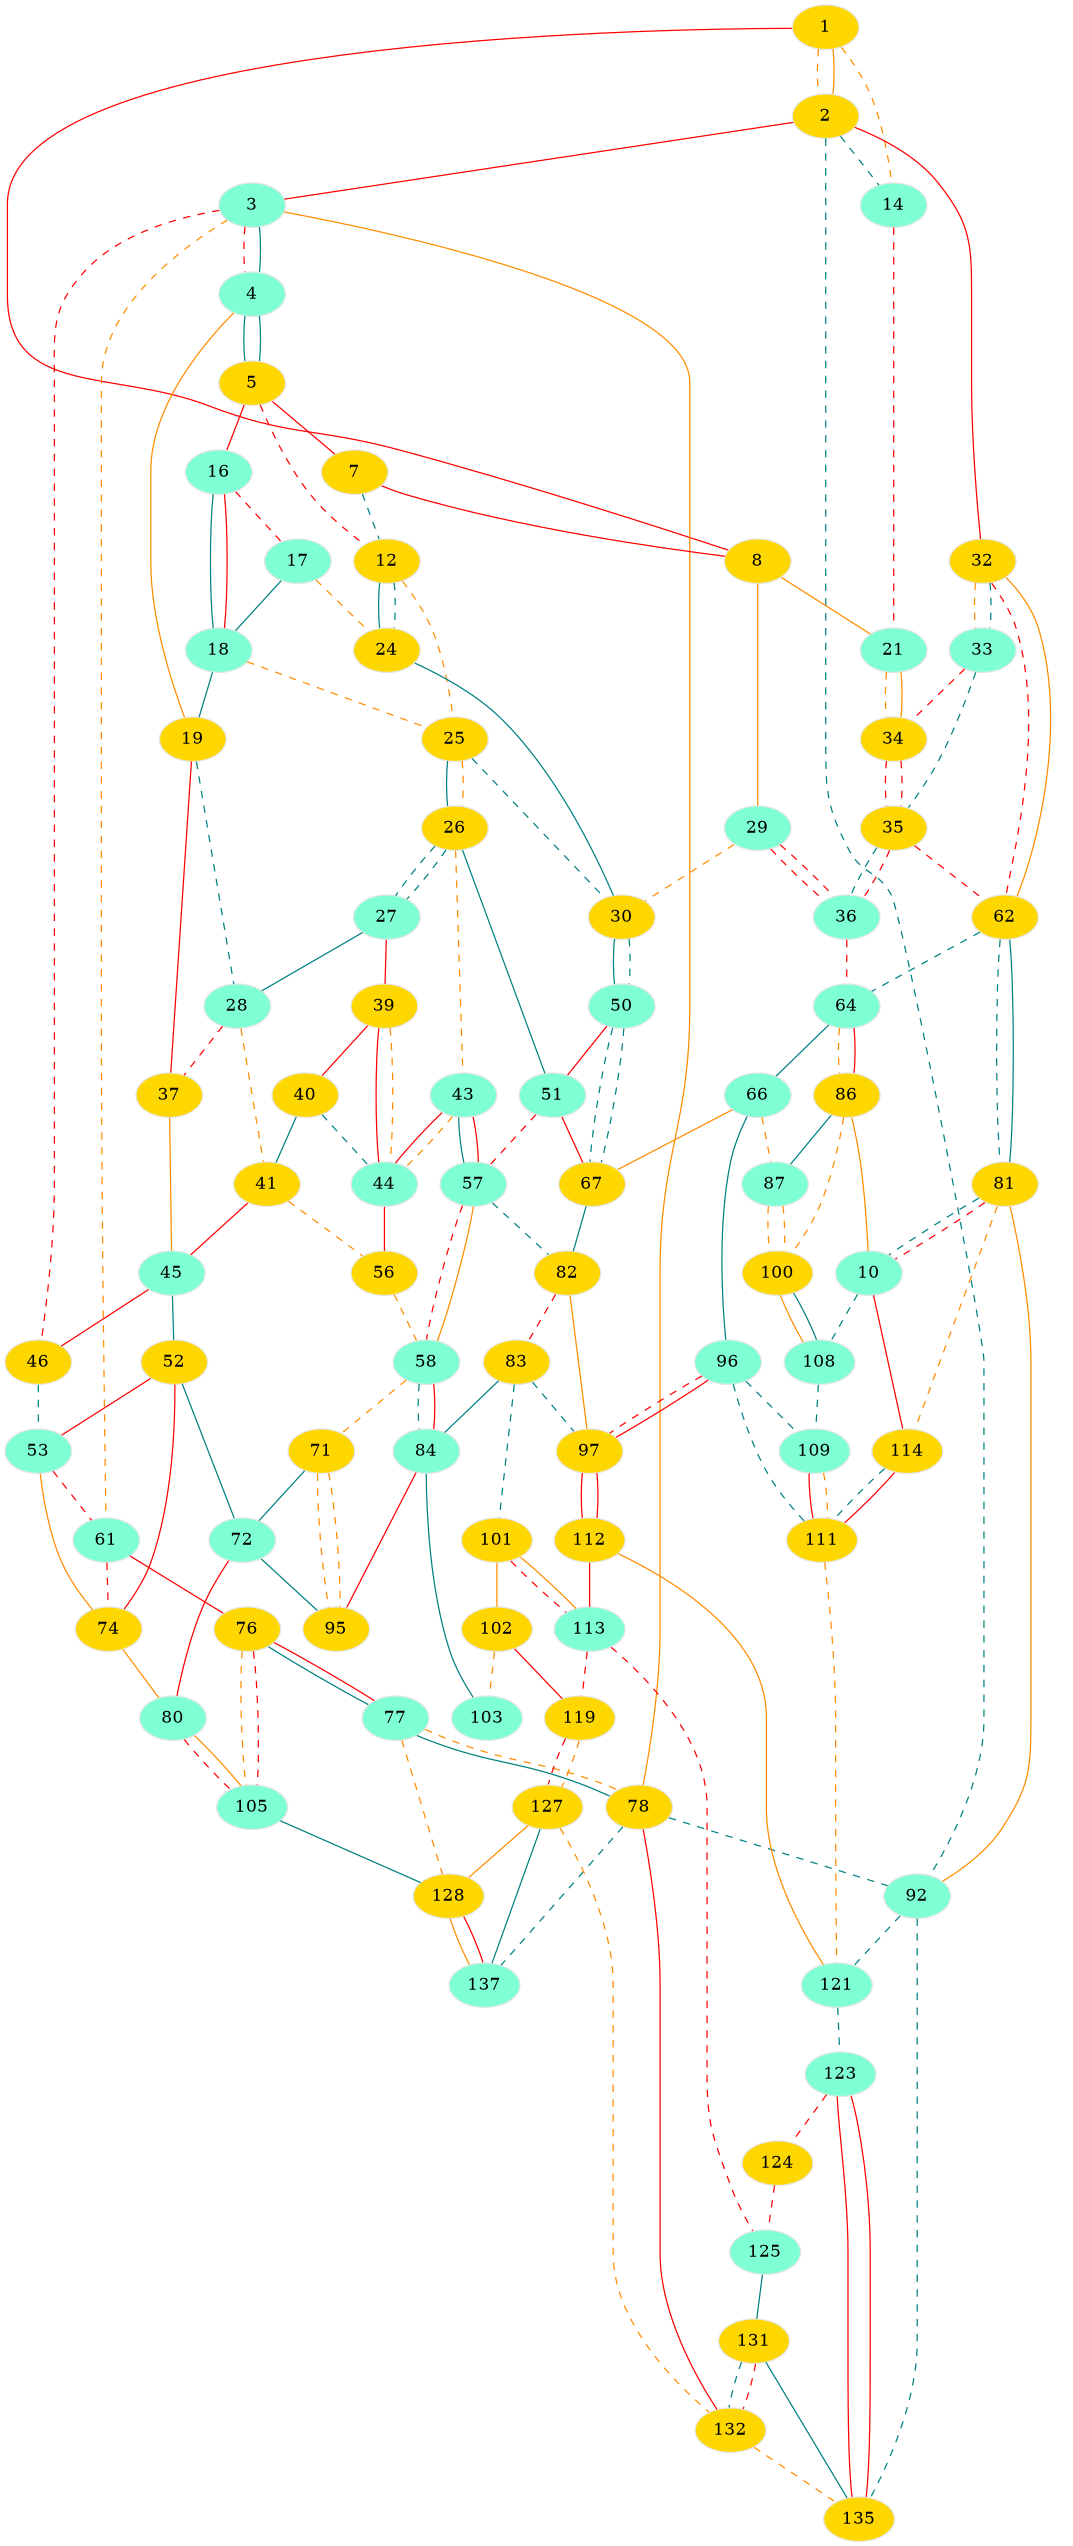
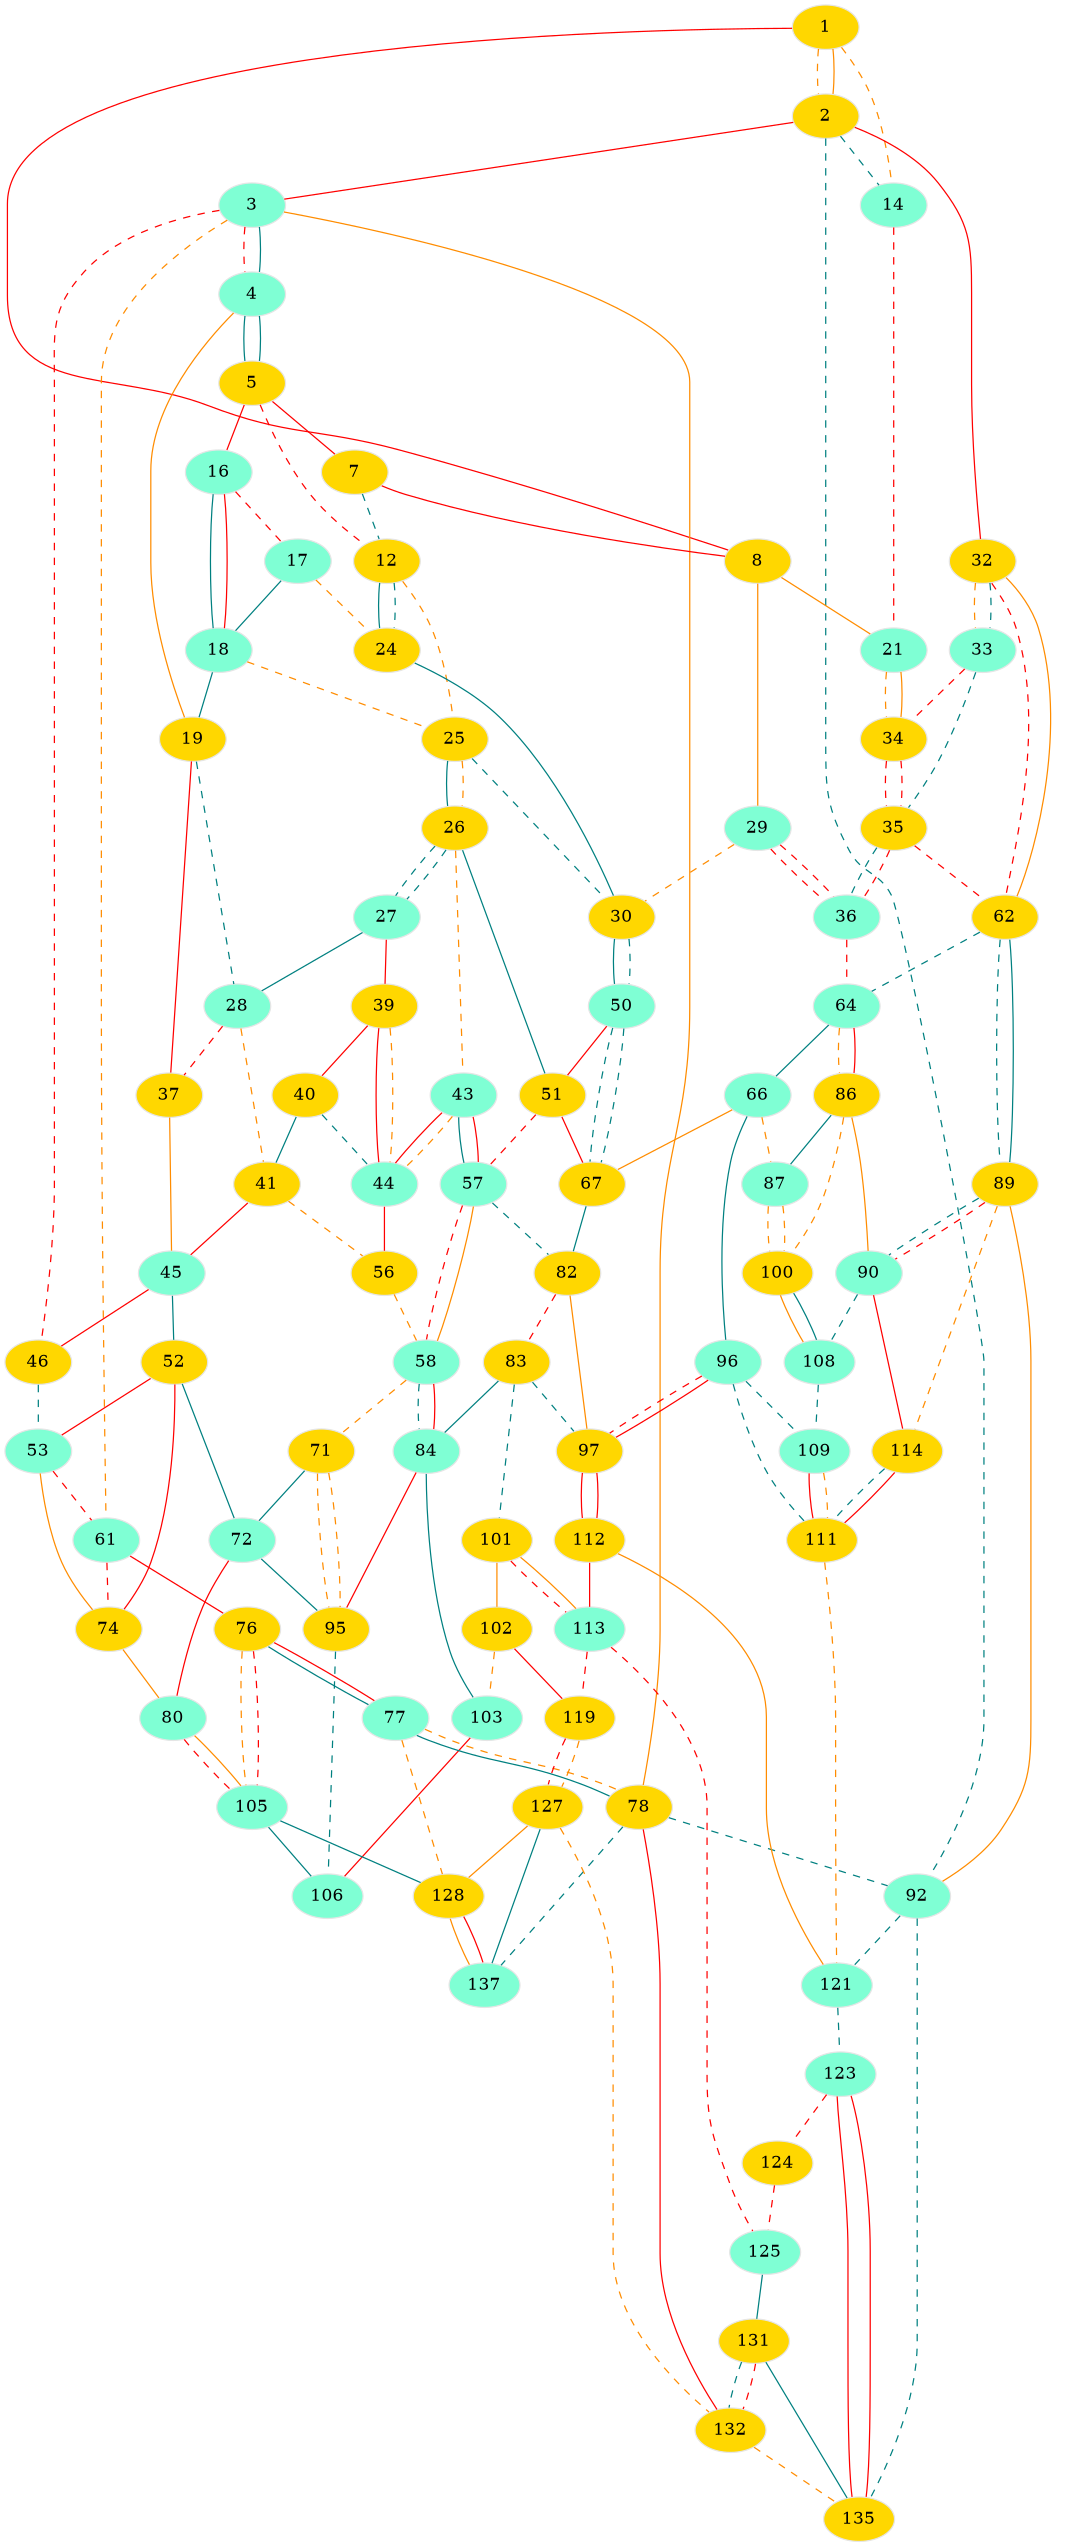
(553, 1095) -> (553, 1095)
(1005, 1184) -> (1005, 1184)
(869, 1273) -> (869, 1273)
none -> (328, 1896)
